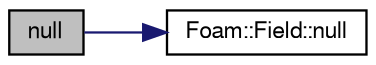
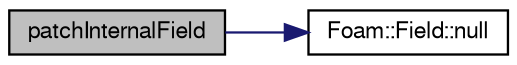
(46, 32) -> (117, 32)
